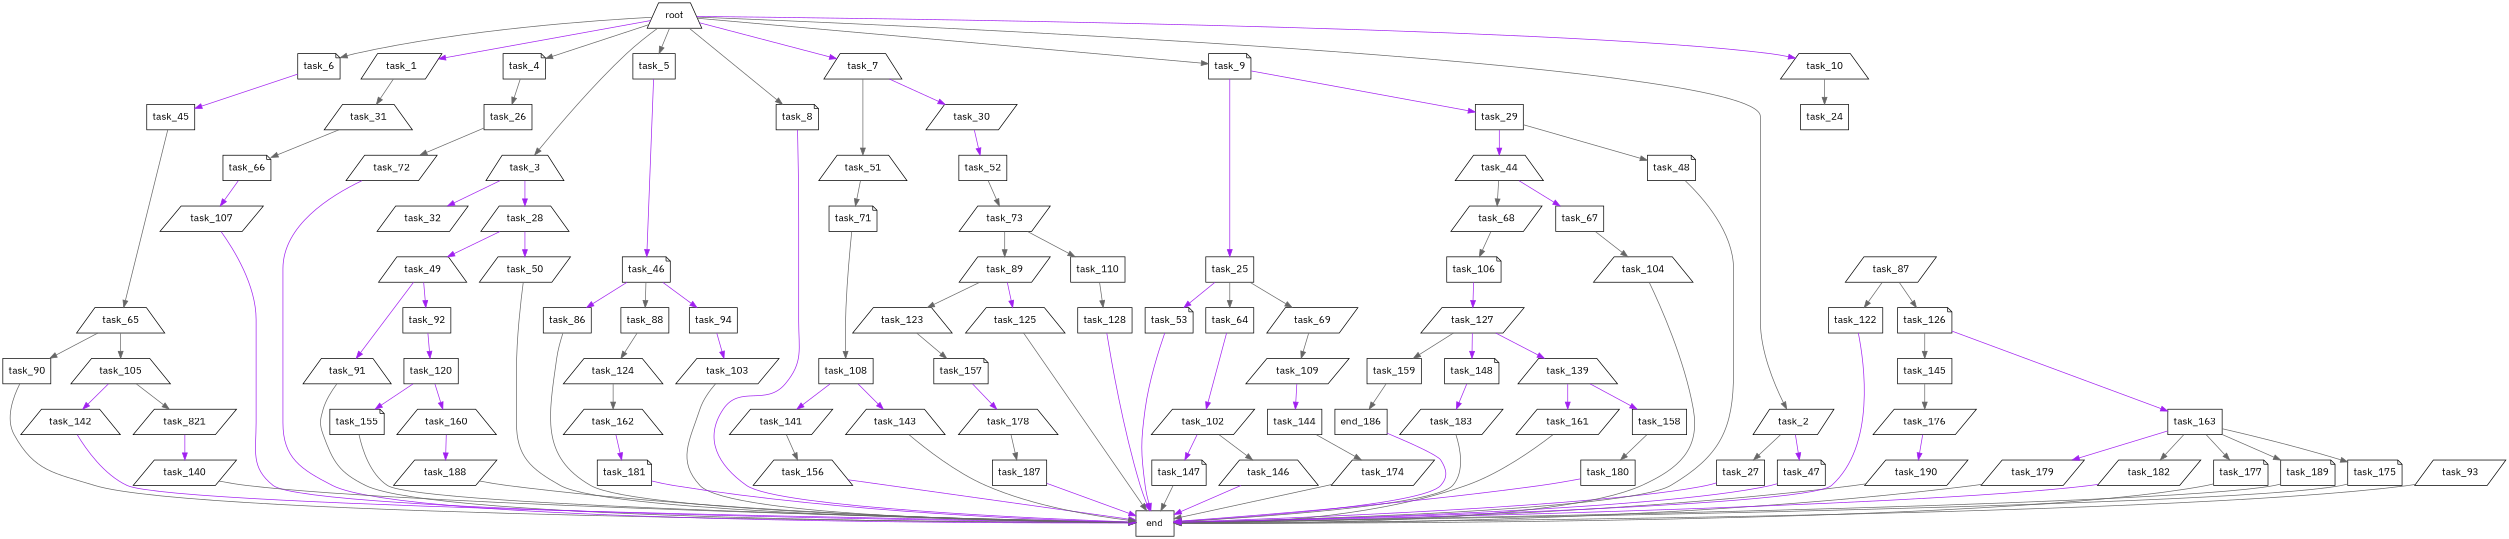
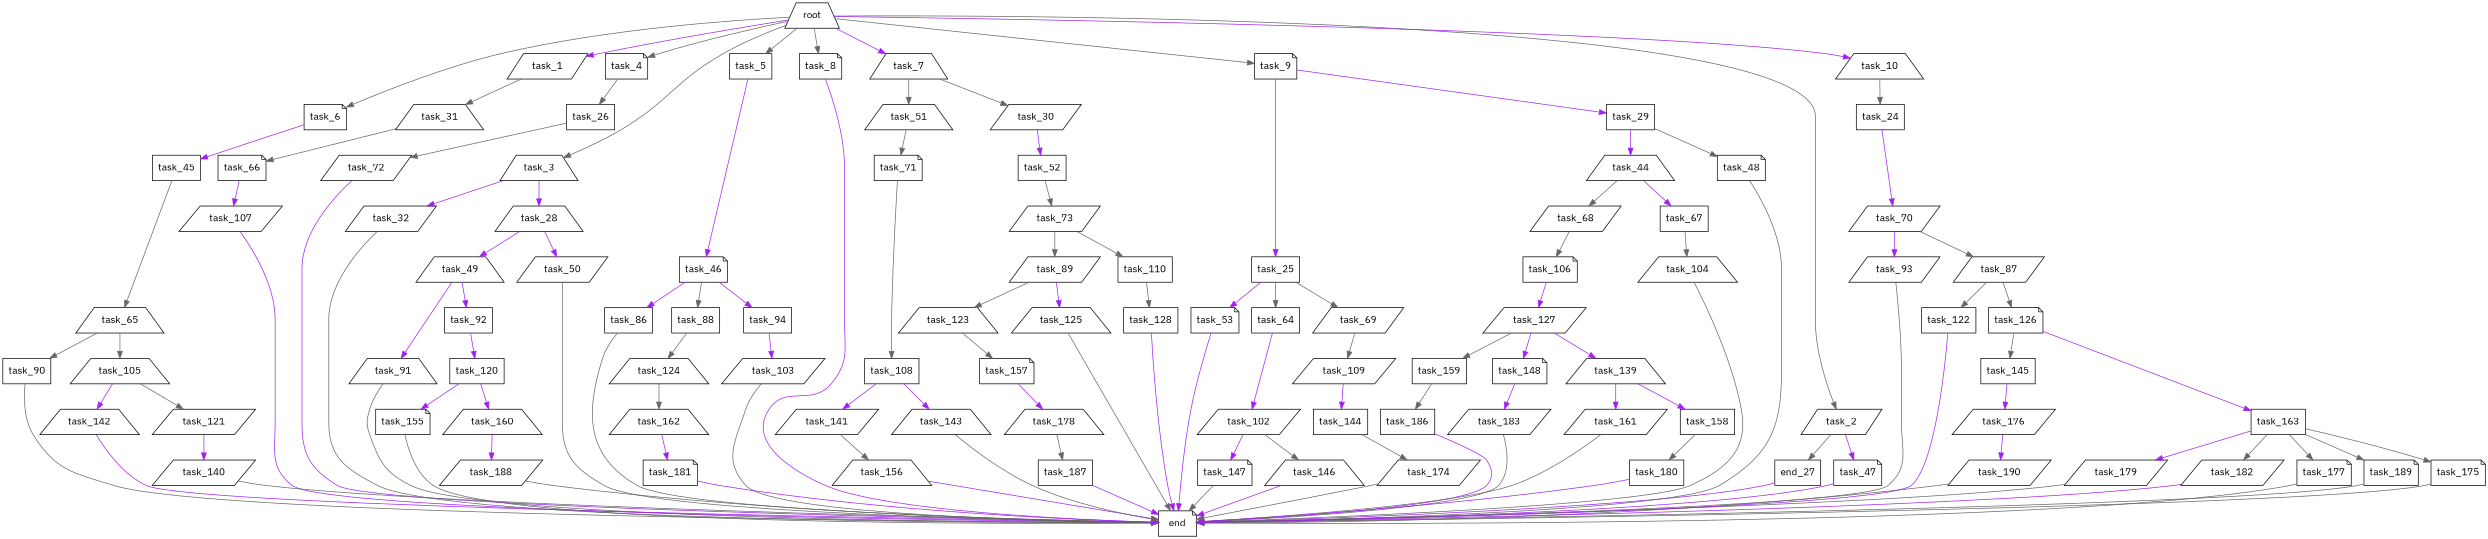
(914, 90) -> (971, 91)
none -> (1894, 219)
(1925, 393) -> (2006, 393)
(185, 422) -> (204, 422)
(1361, 422) -> (1408, 422)
(1741, 473) -> (1798, 473)
none -> (380, 486)
(1155, 524) -> (1178, 524)
